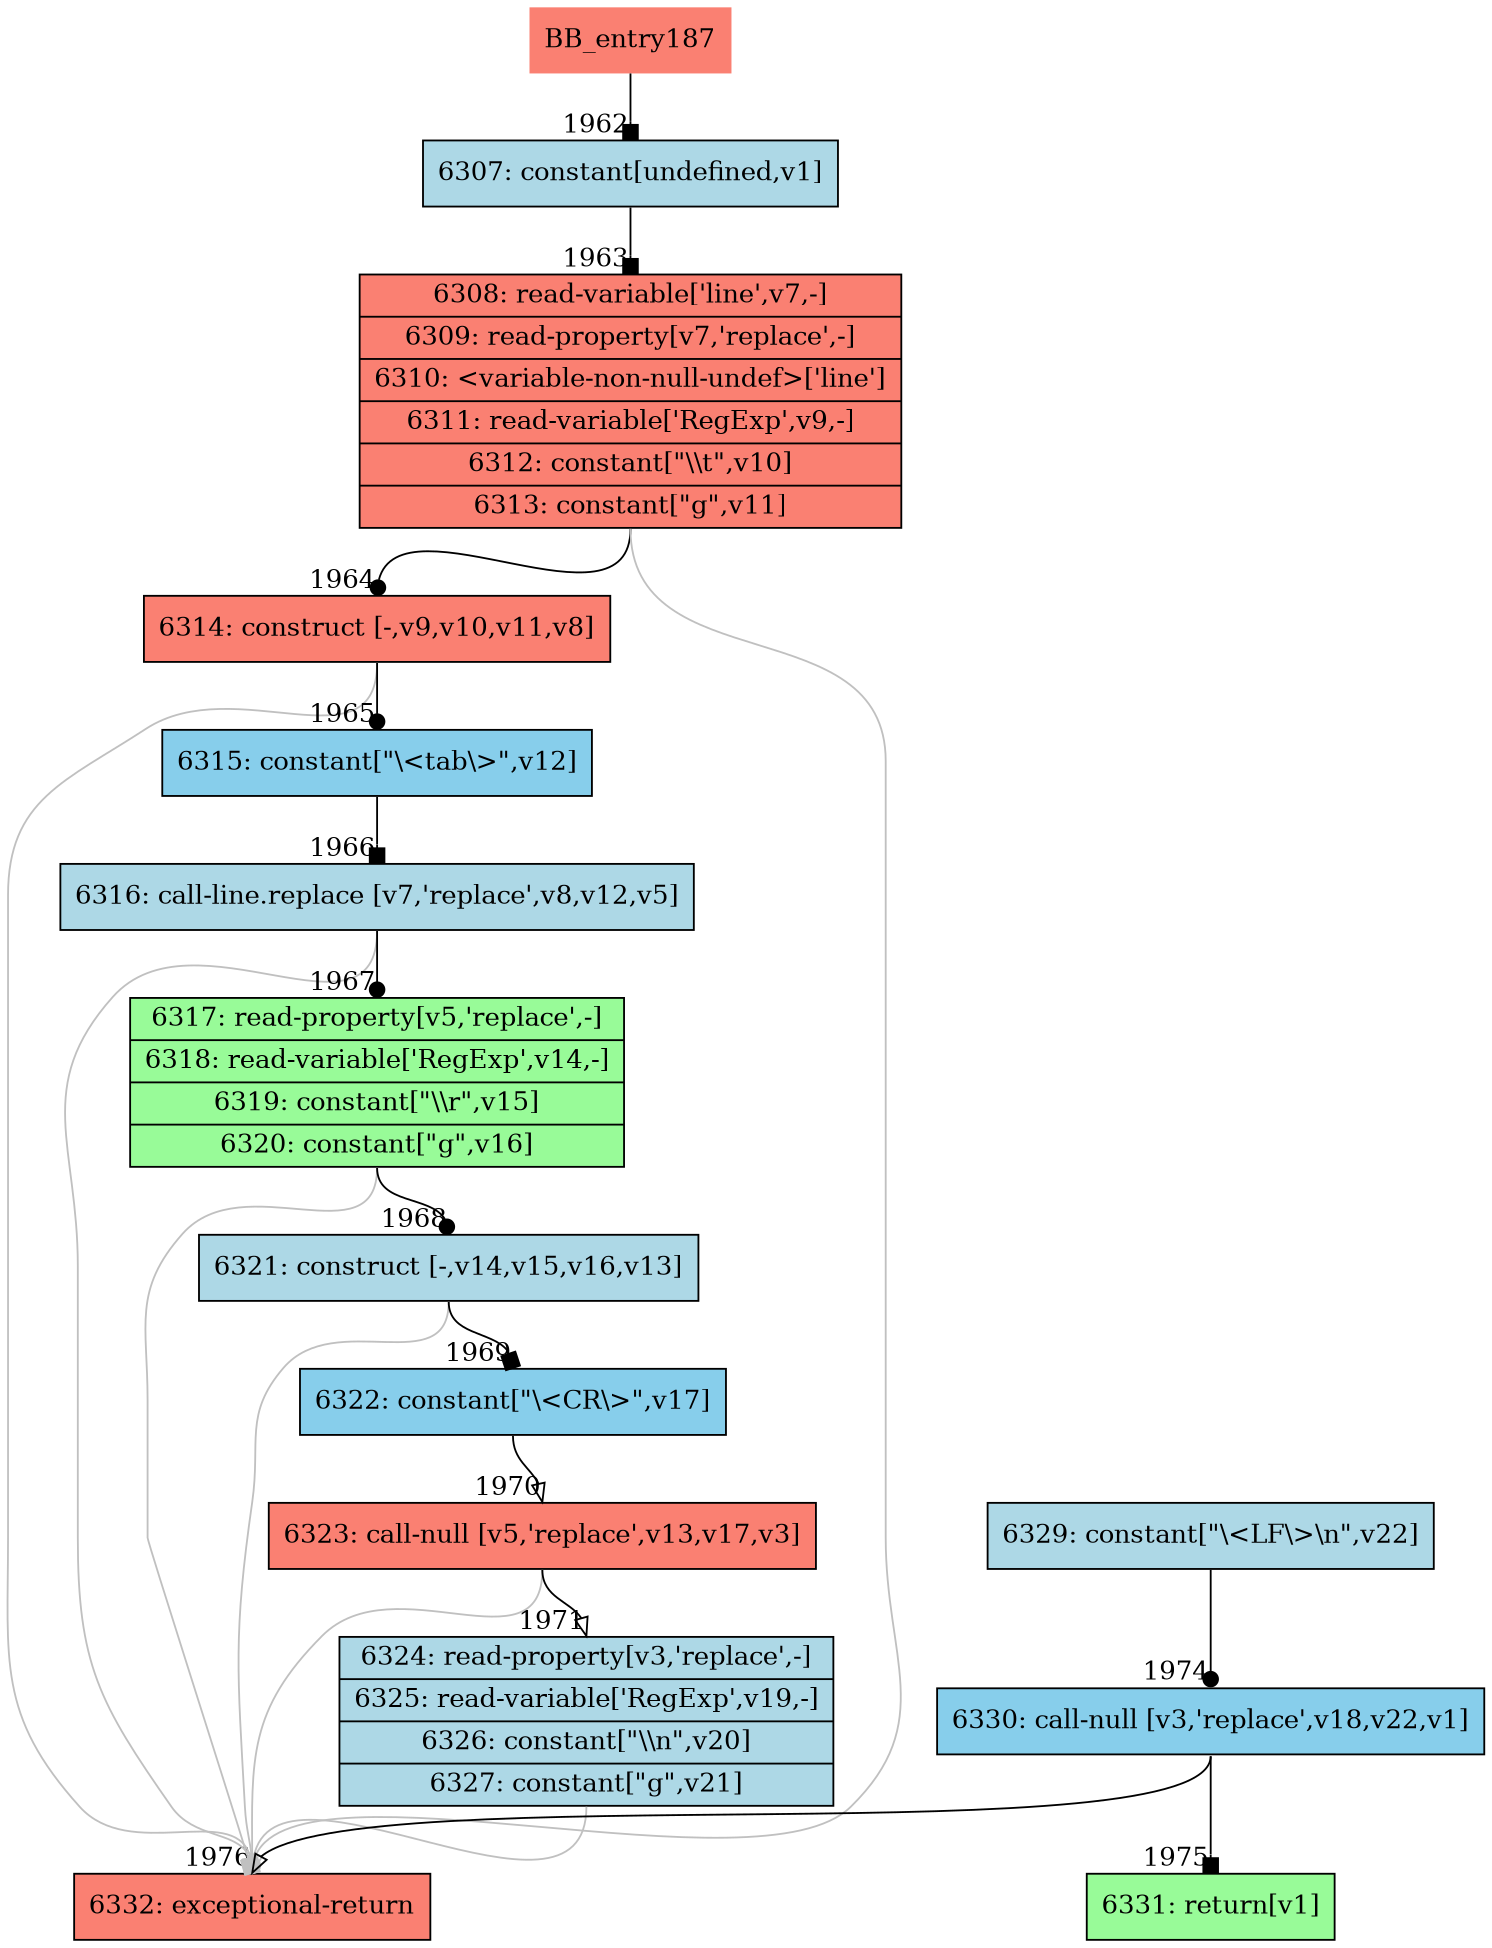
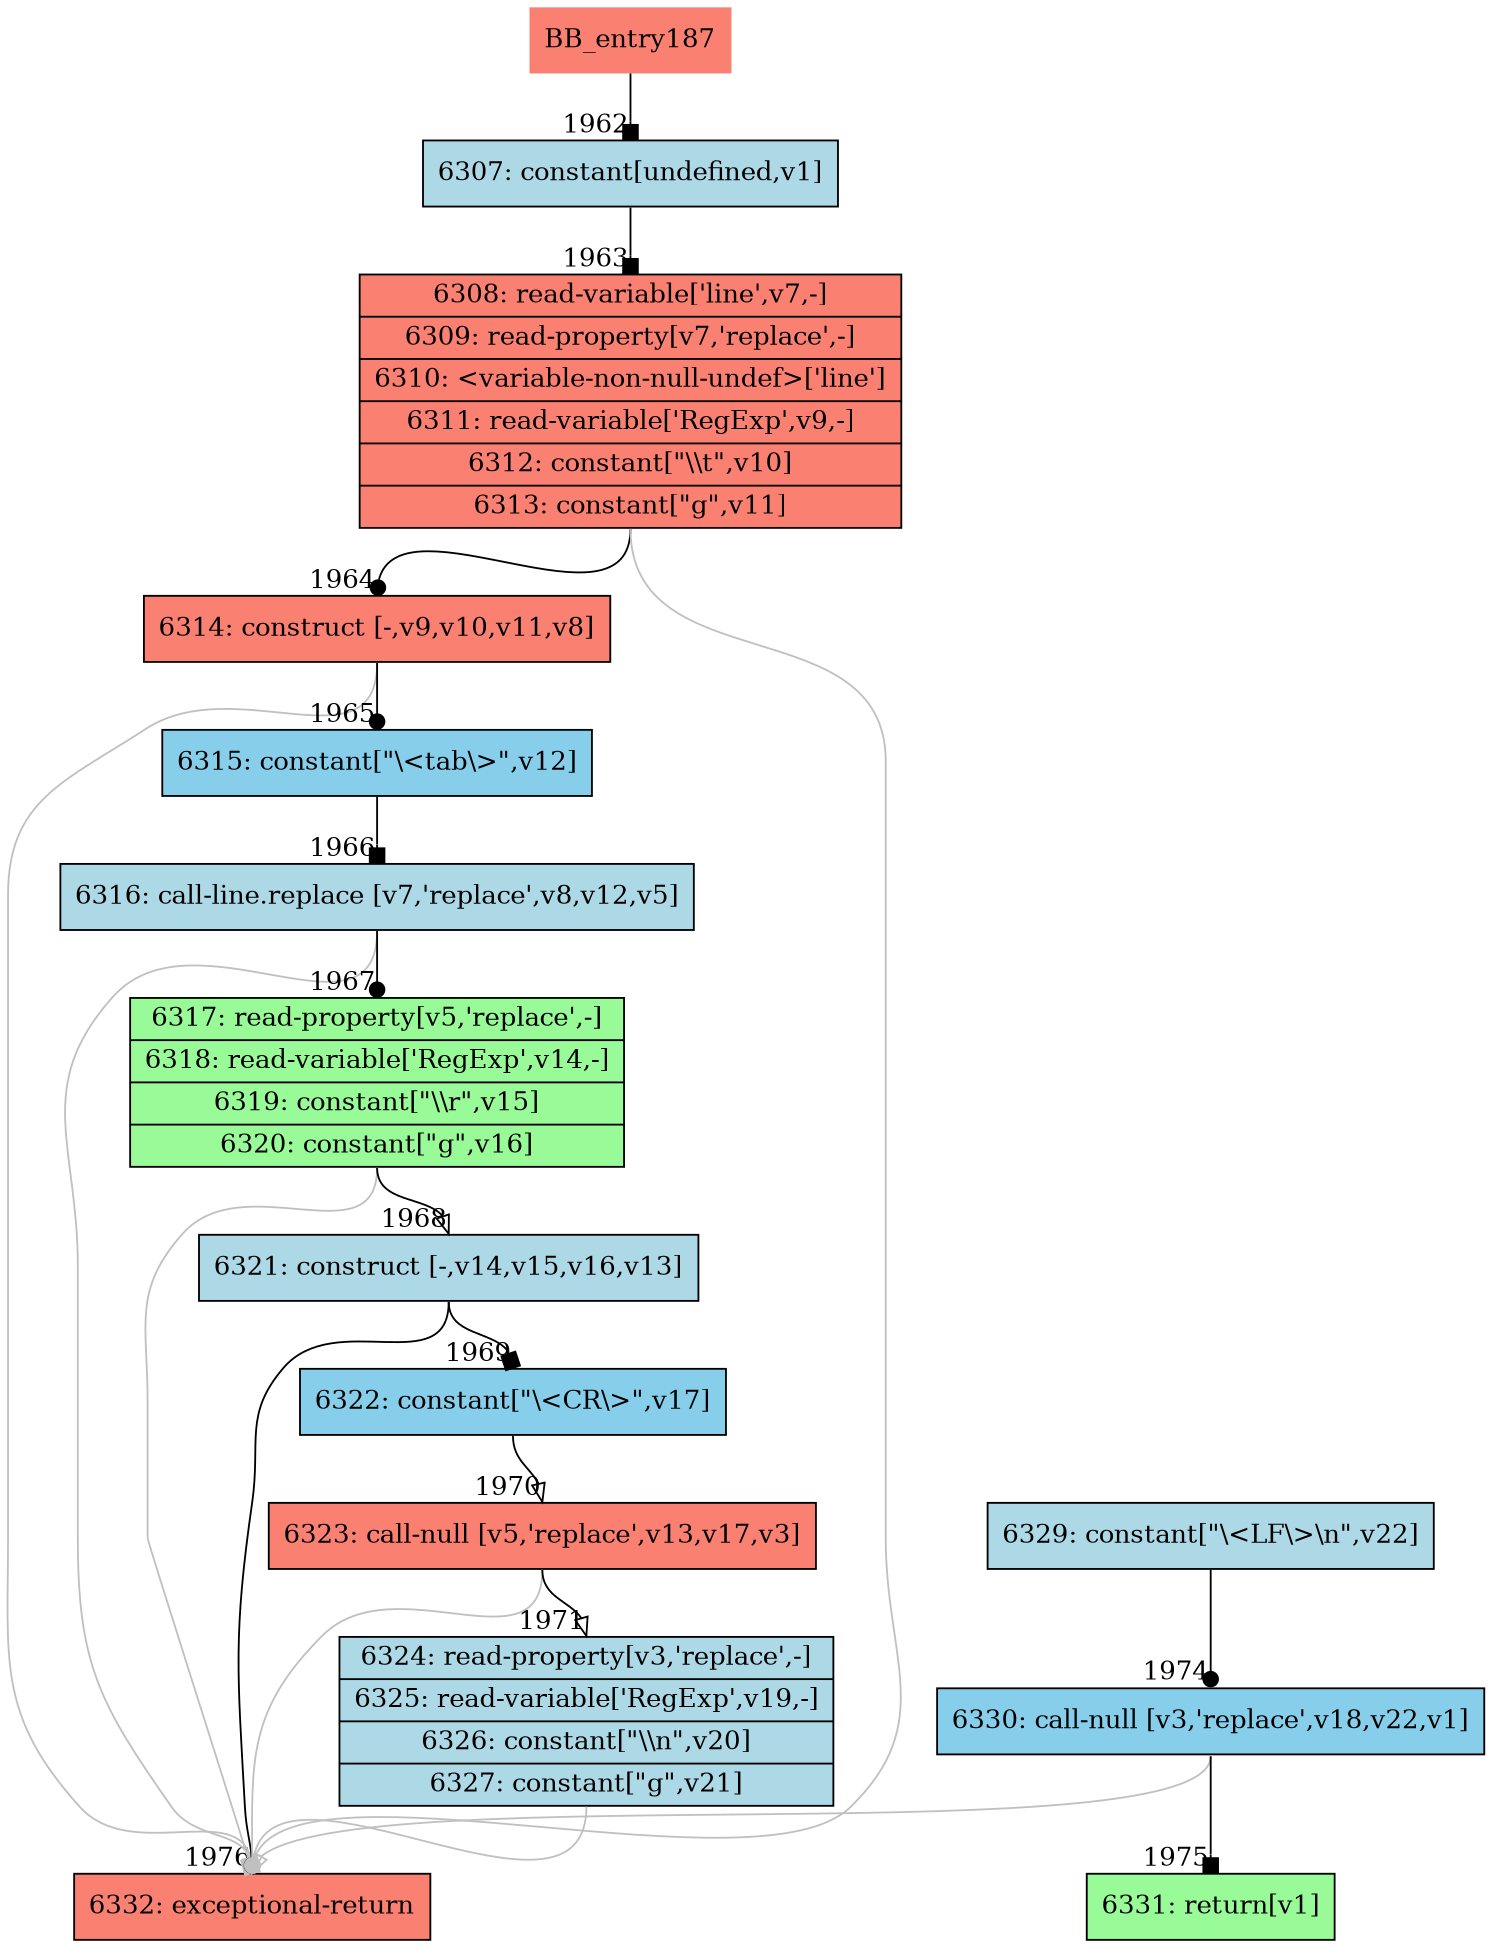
(406, 1198) -> (404, 1198)
(251, 1512) -> (251, 1512)
(740, 1815) -> (740, 1815)
